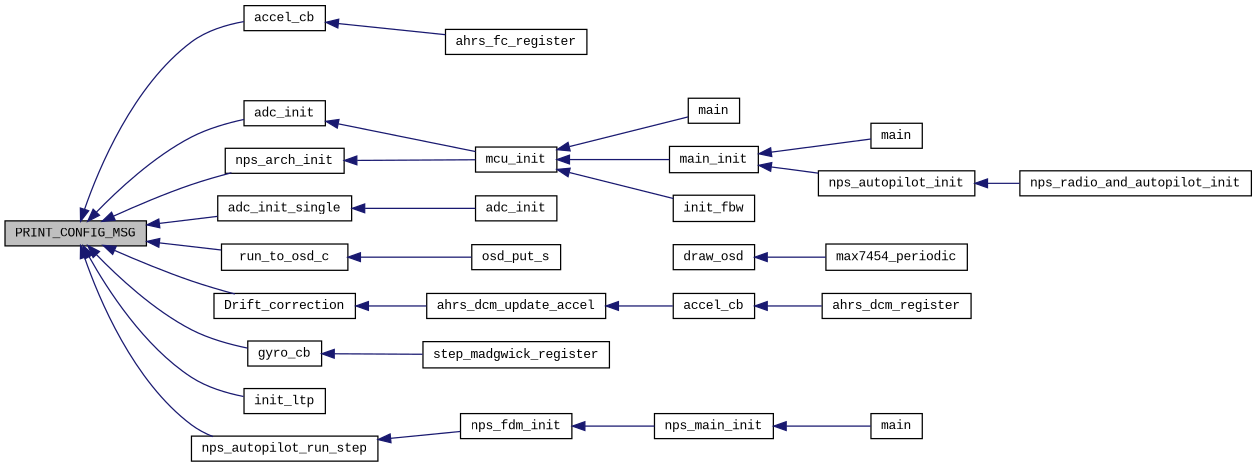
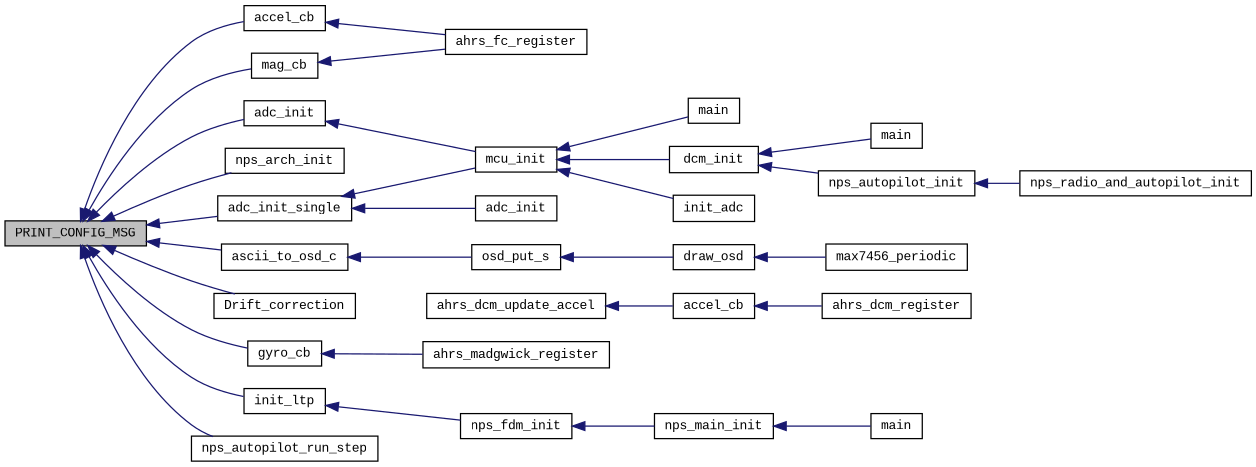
none -> (285, 66)
(416, 160) -> (415, 181)
(714, 160) -> (714, 160)
(714, 208) -> (714, 208)
(285, 257) -> (285, 257)
none -> (623, 257)
(897, 257) -> (897, 257)
(398, 306) -> none
(516, 355) -> (516, 355)
(425, 435) -> (400, 413)
